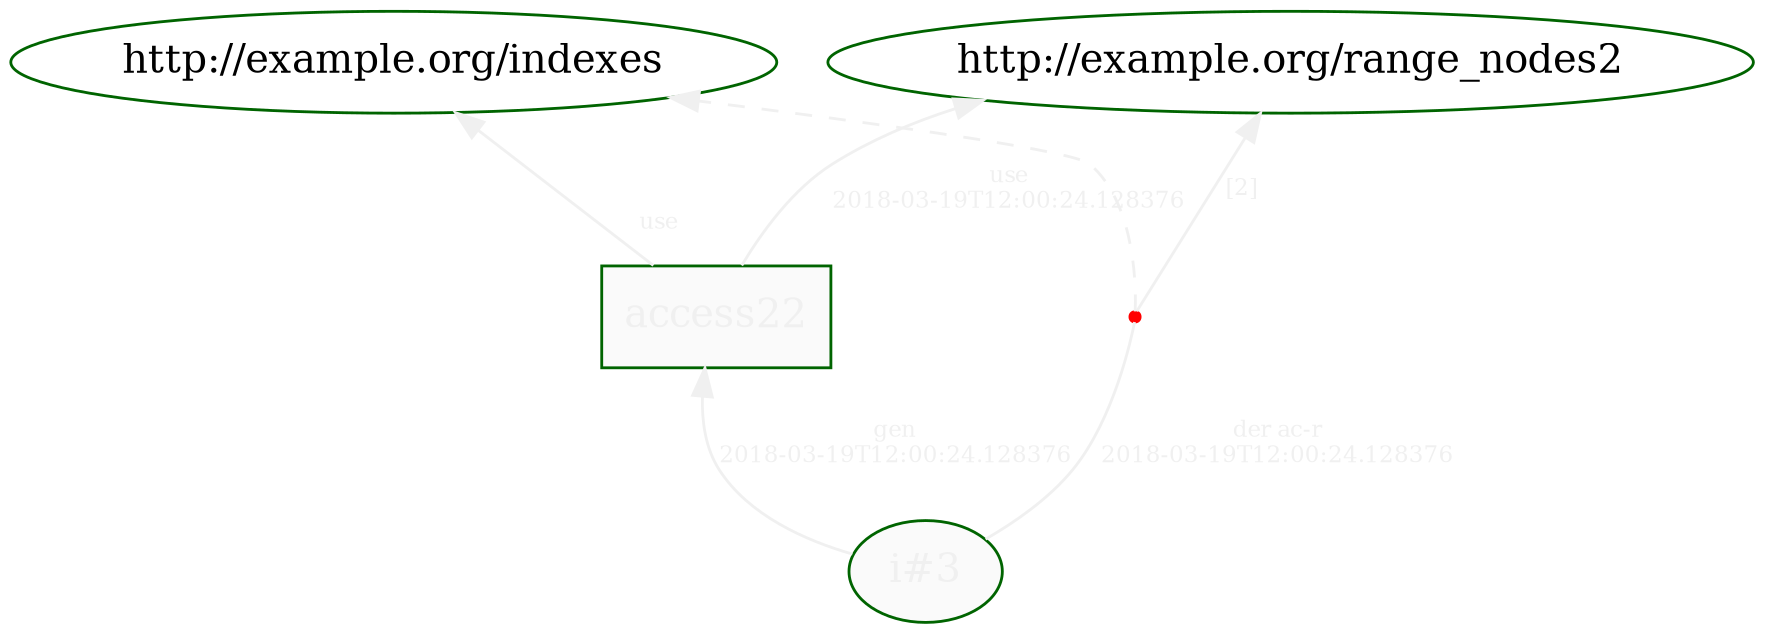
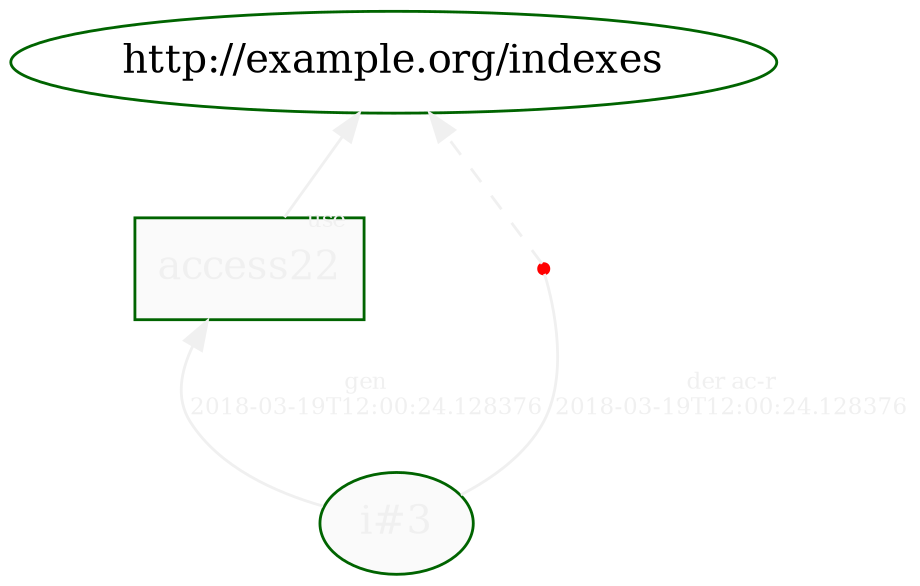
(1291, 62) -> none
